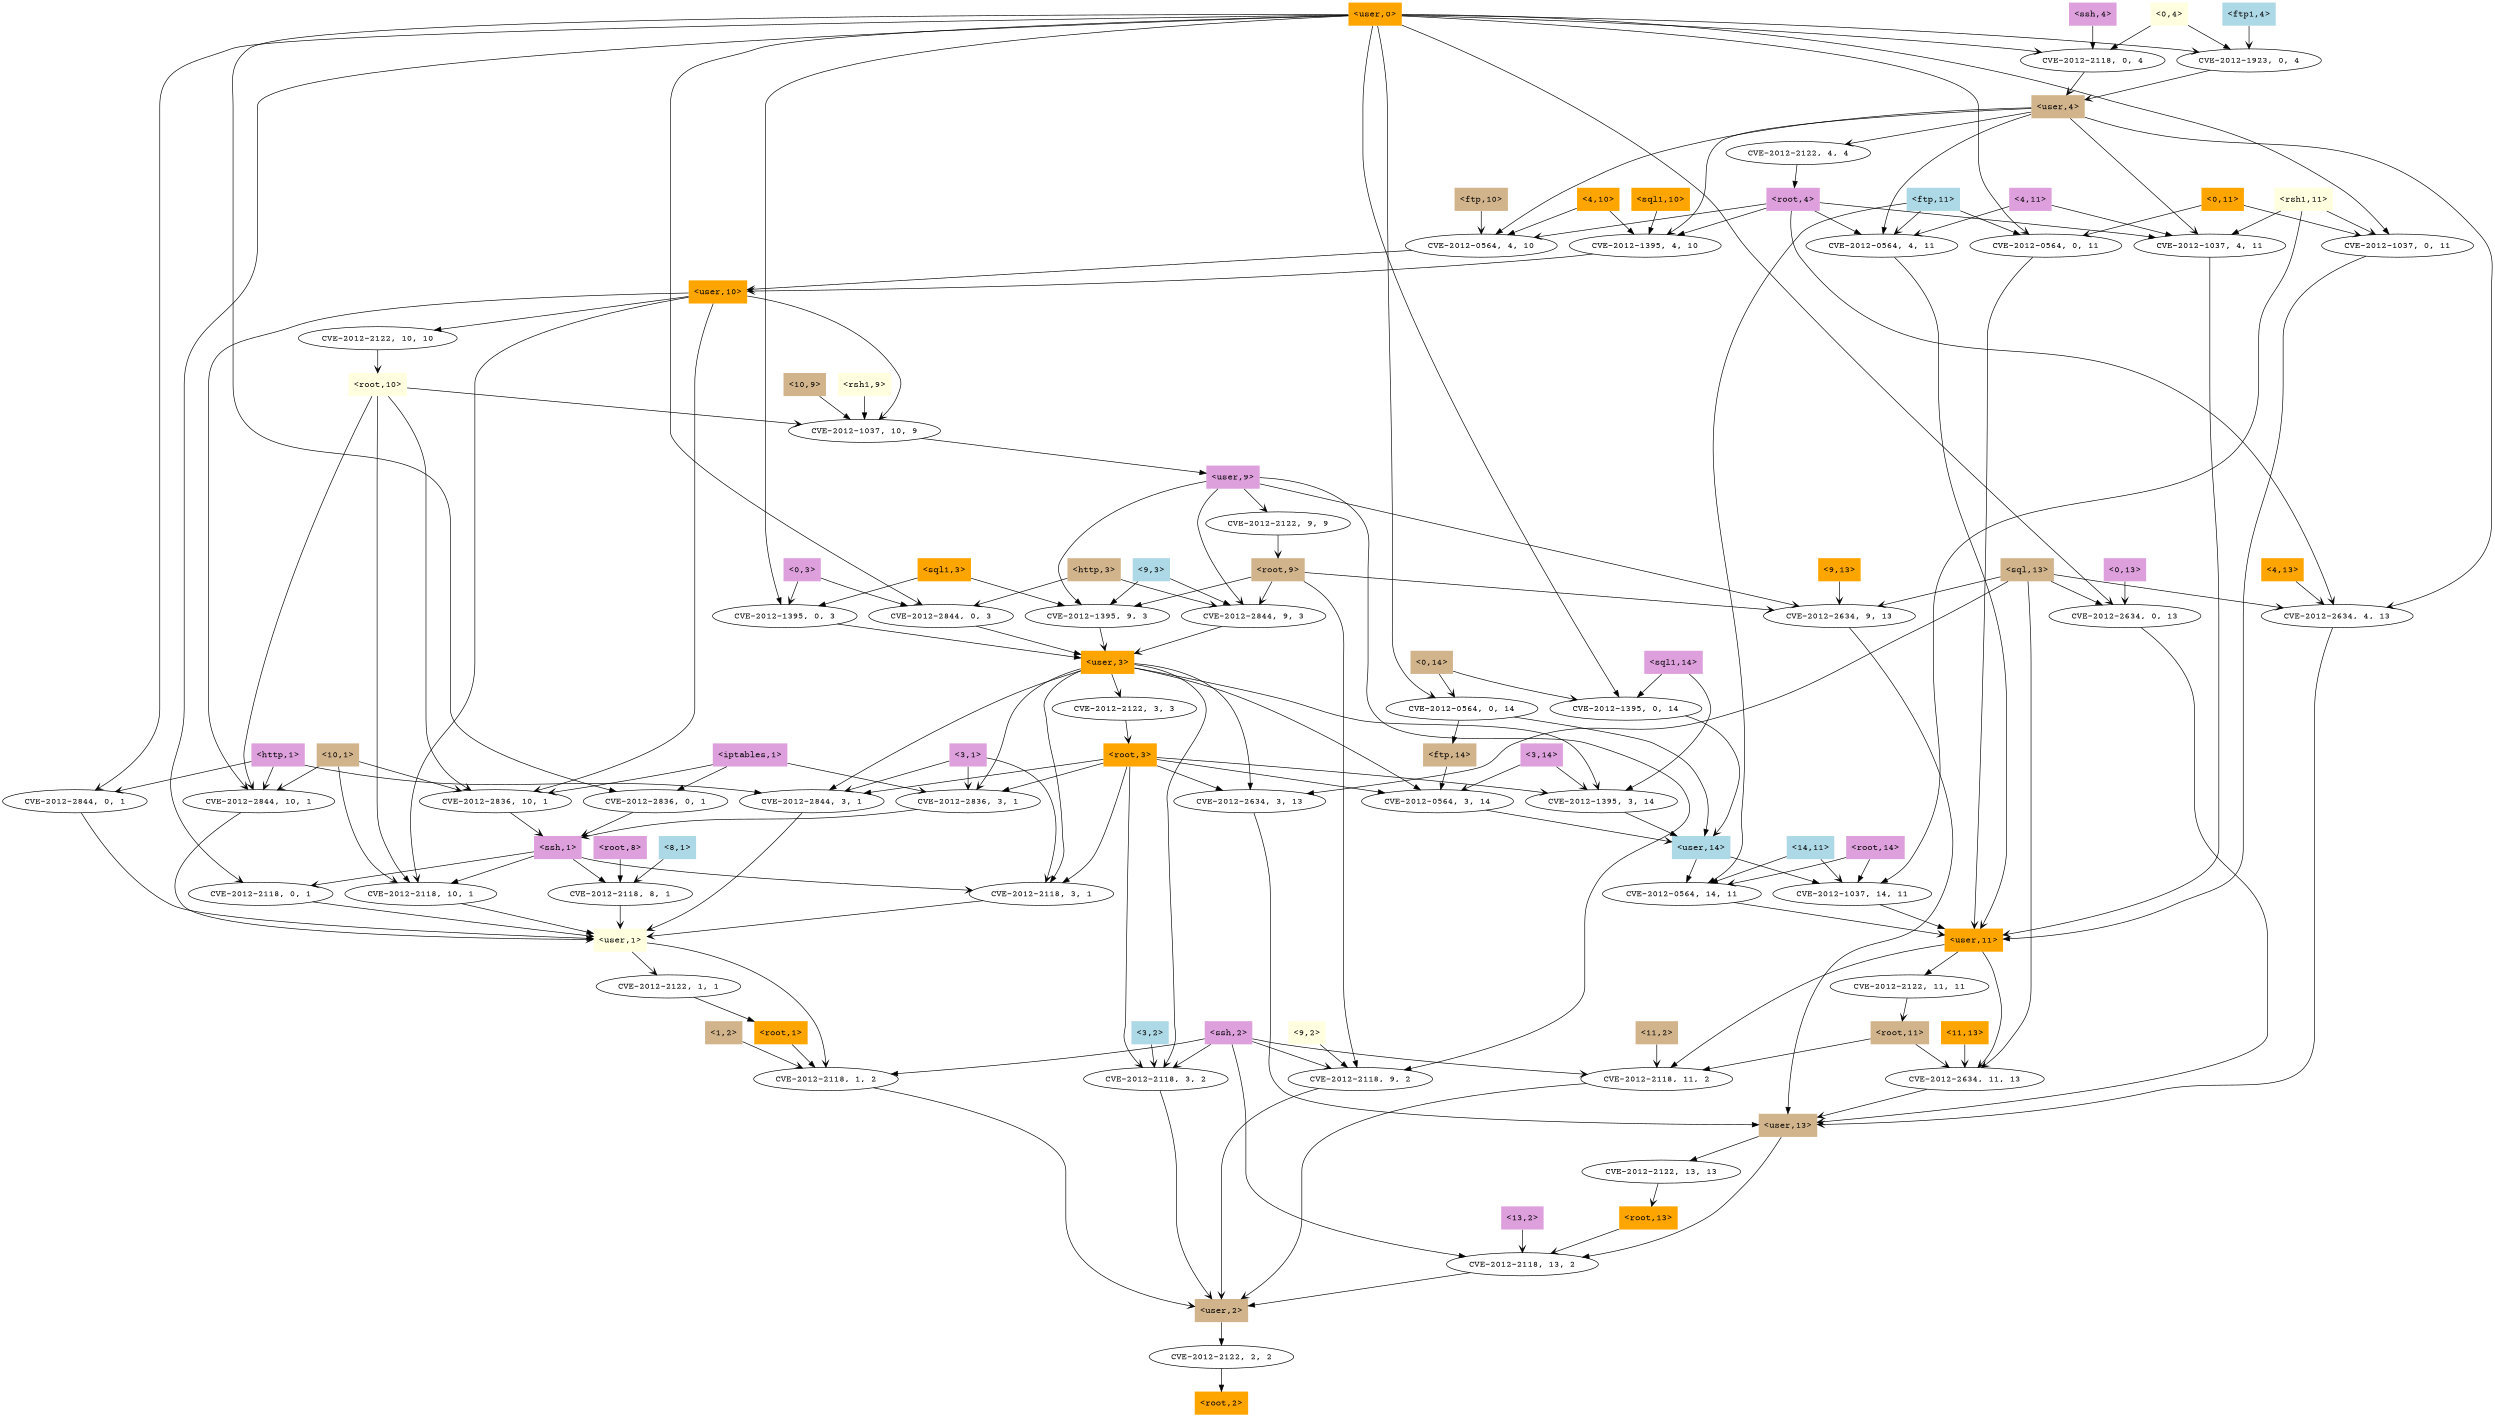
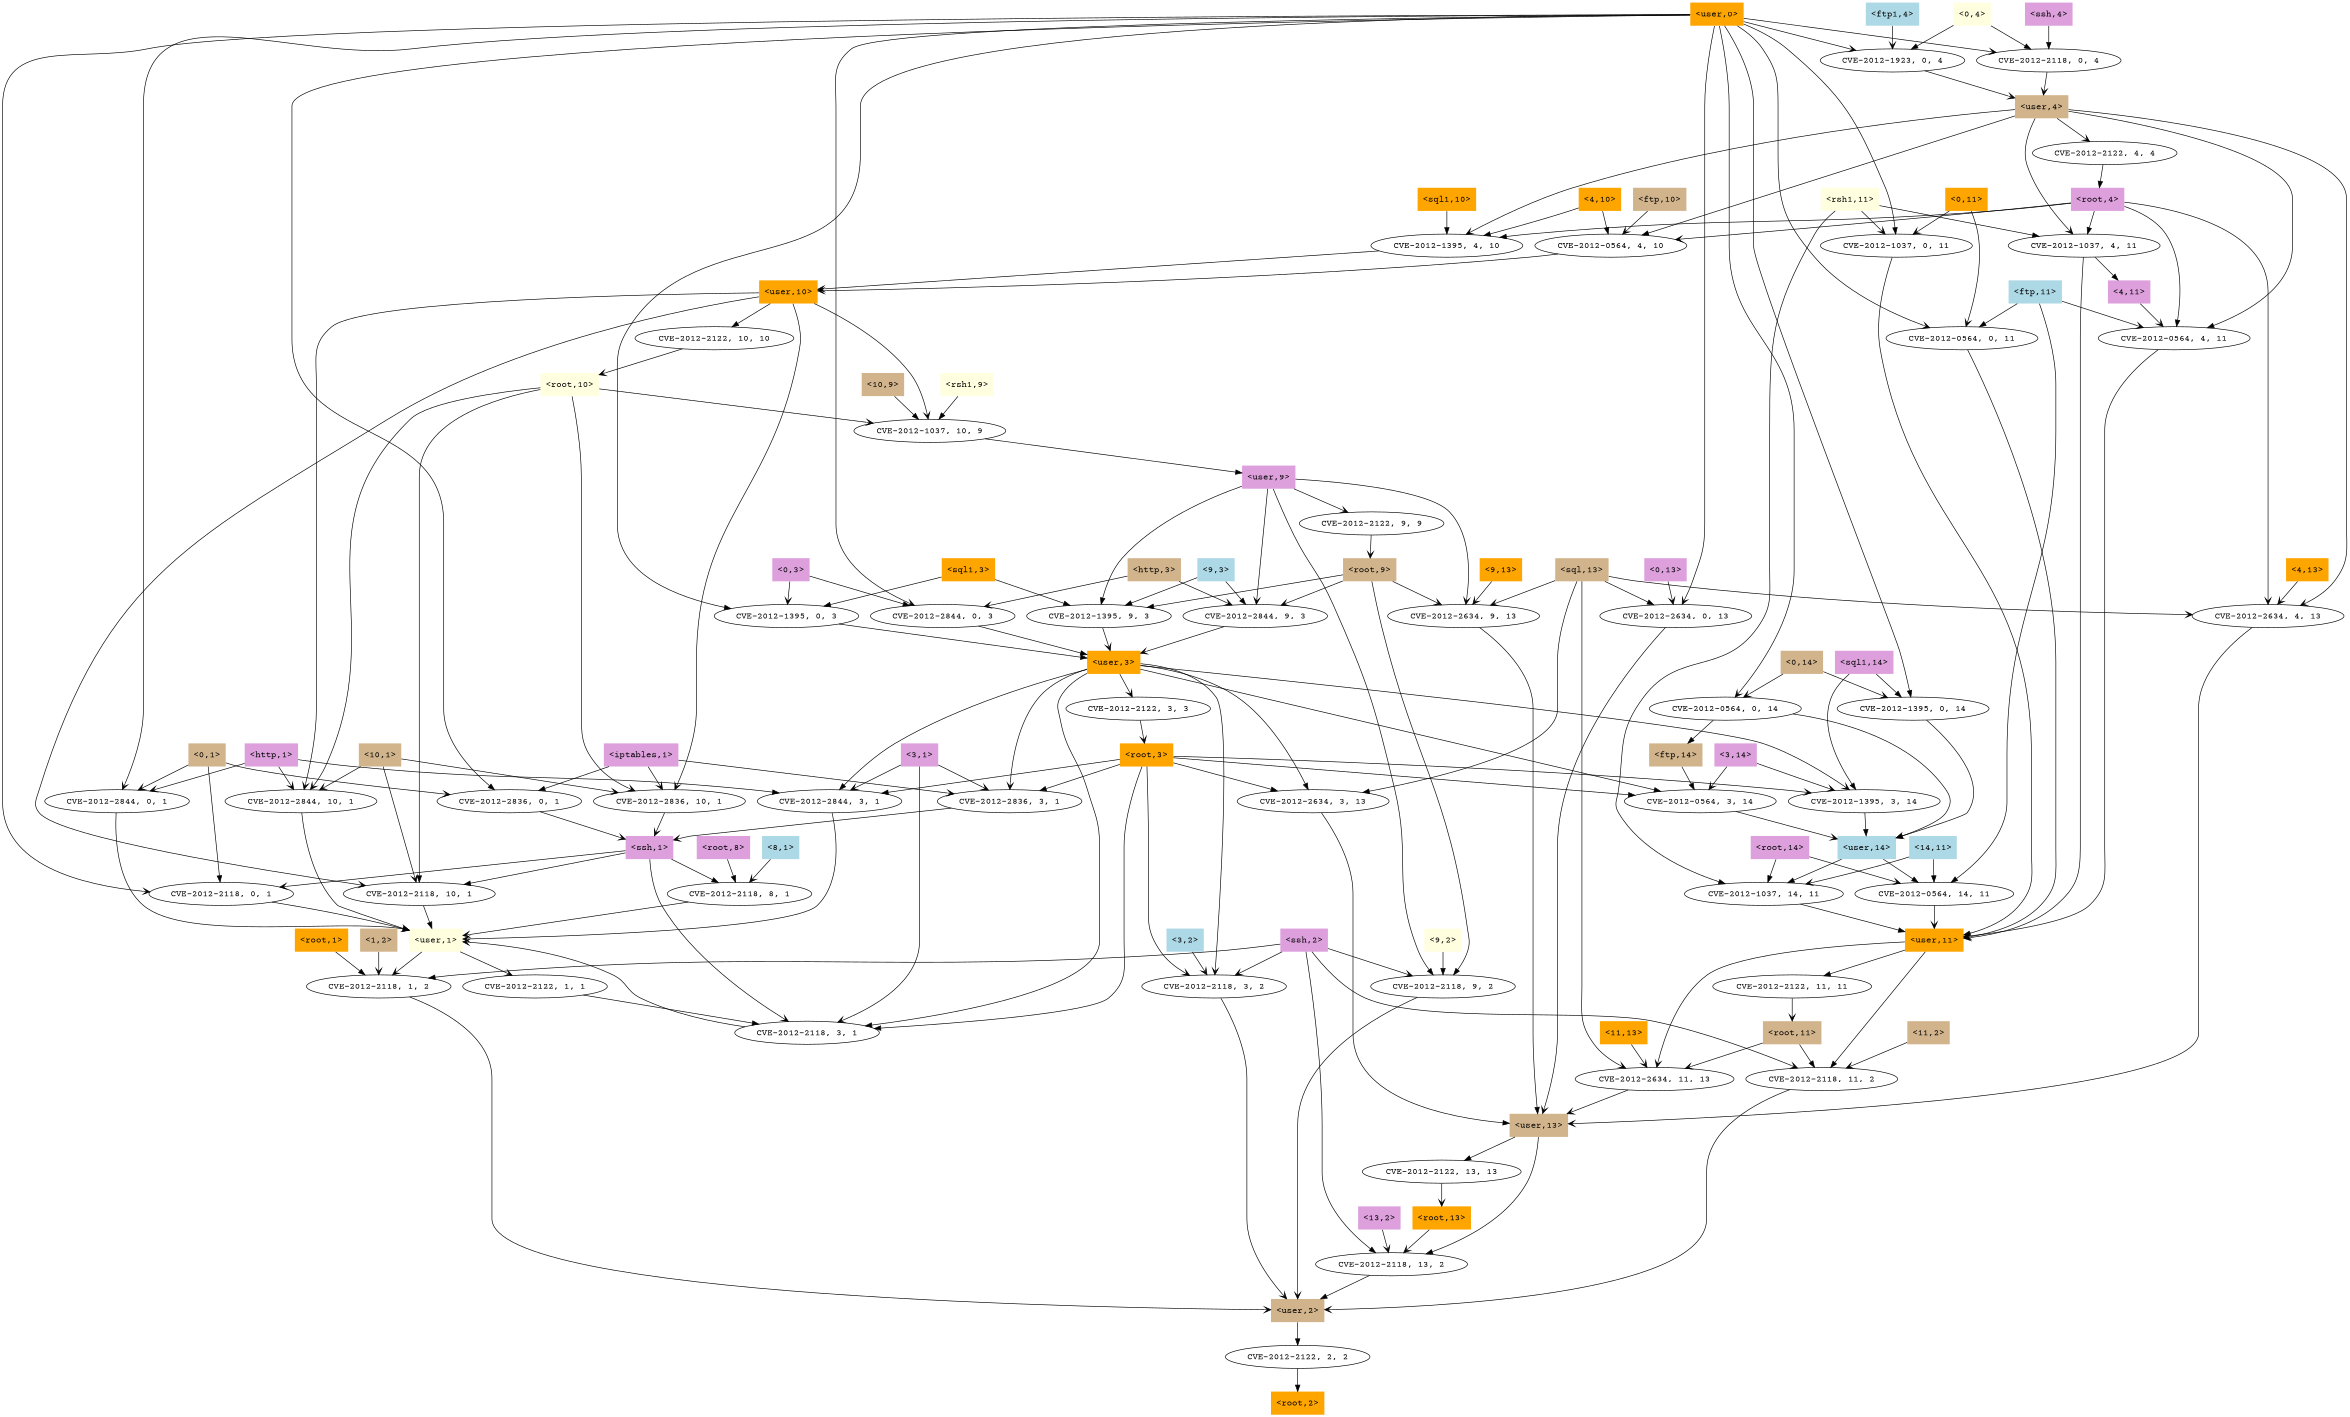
(2109, 220) -> (2104, 266)
none -> (207, 755)
(721, 1008) -> (647, 1006)
